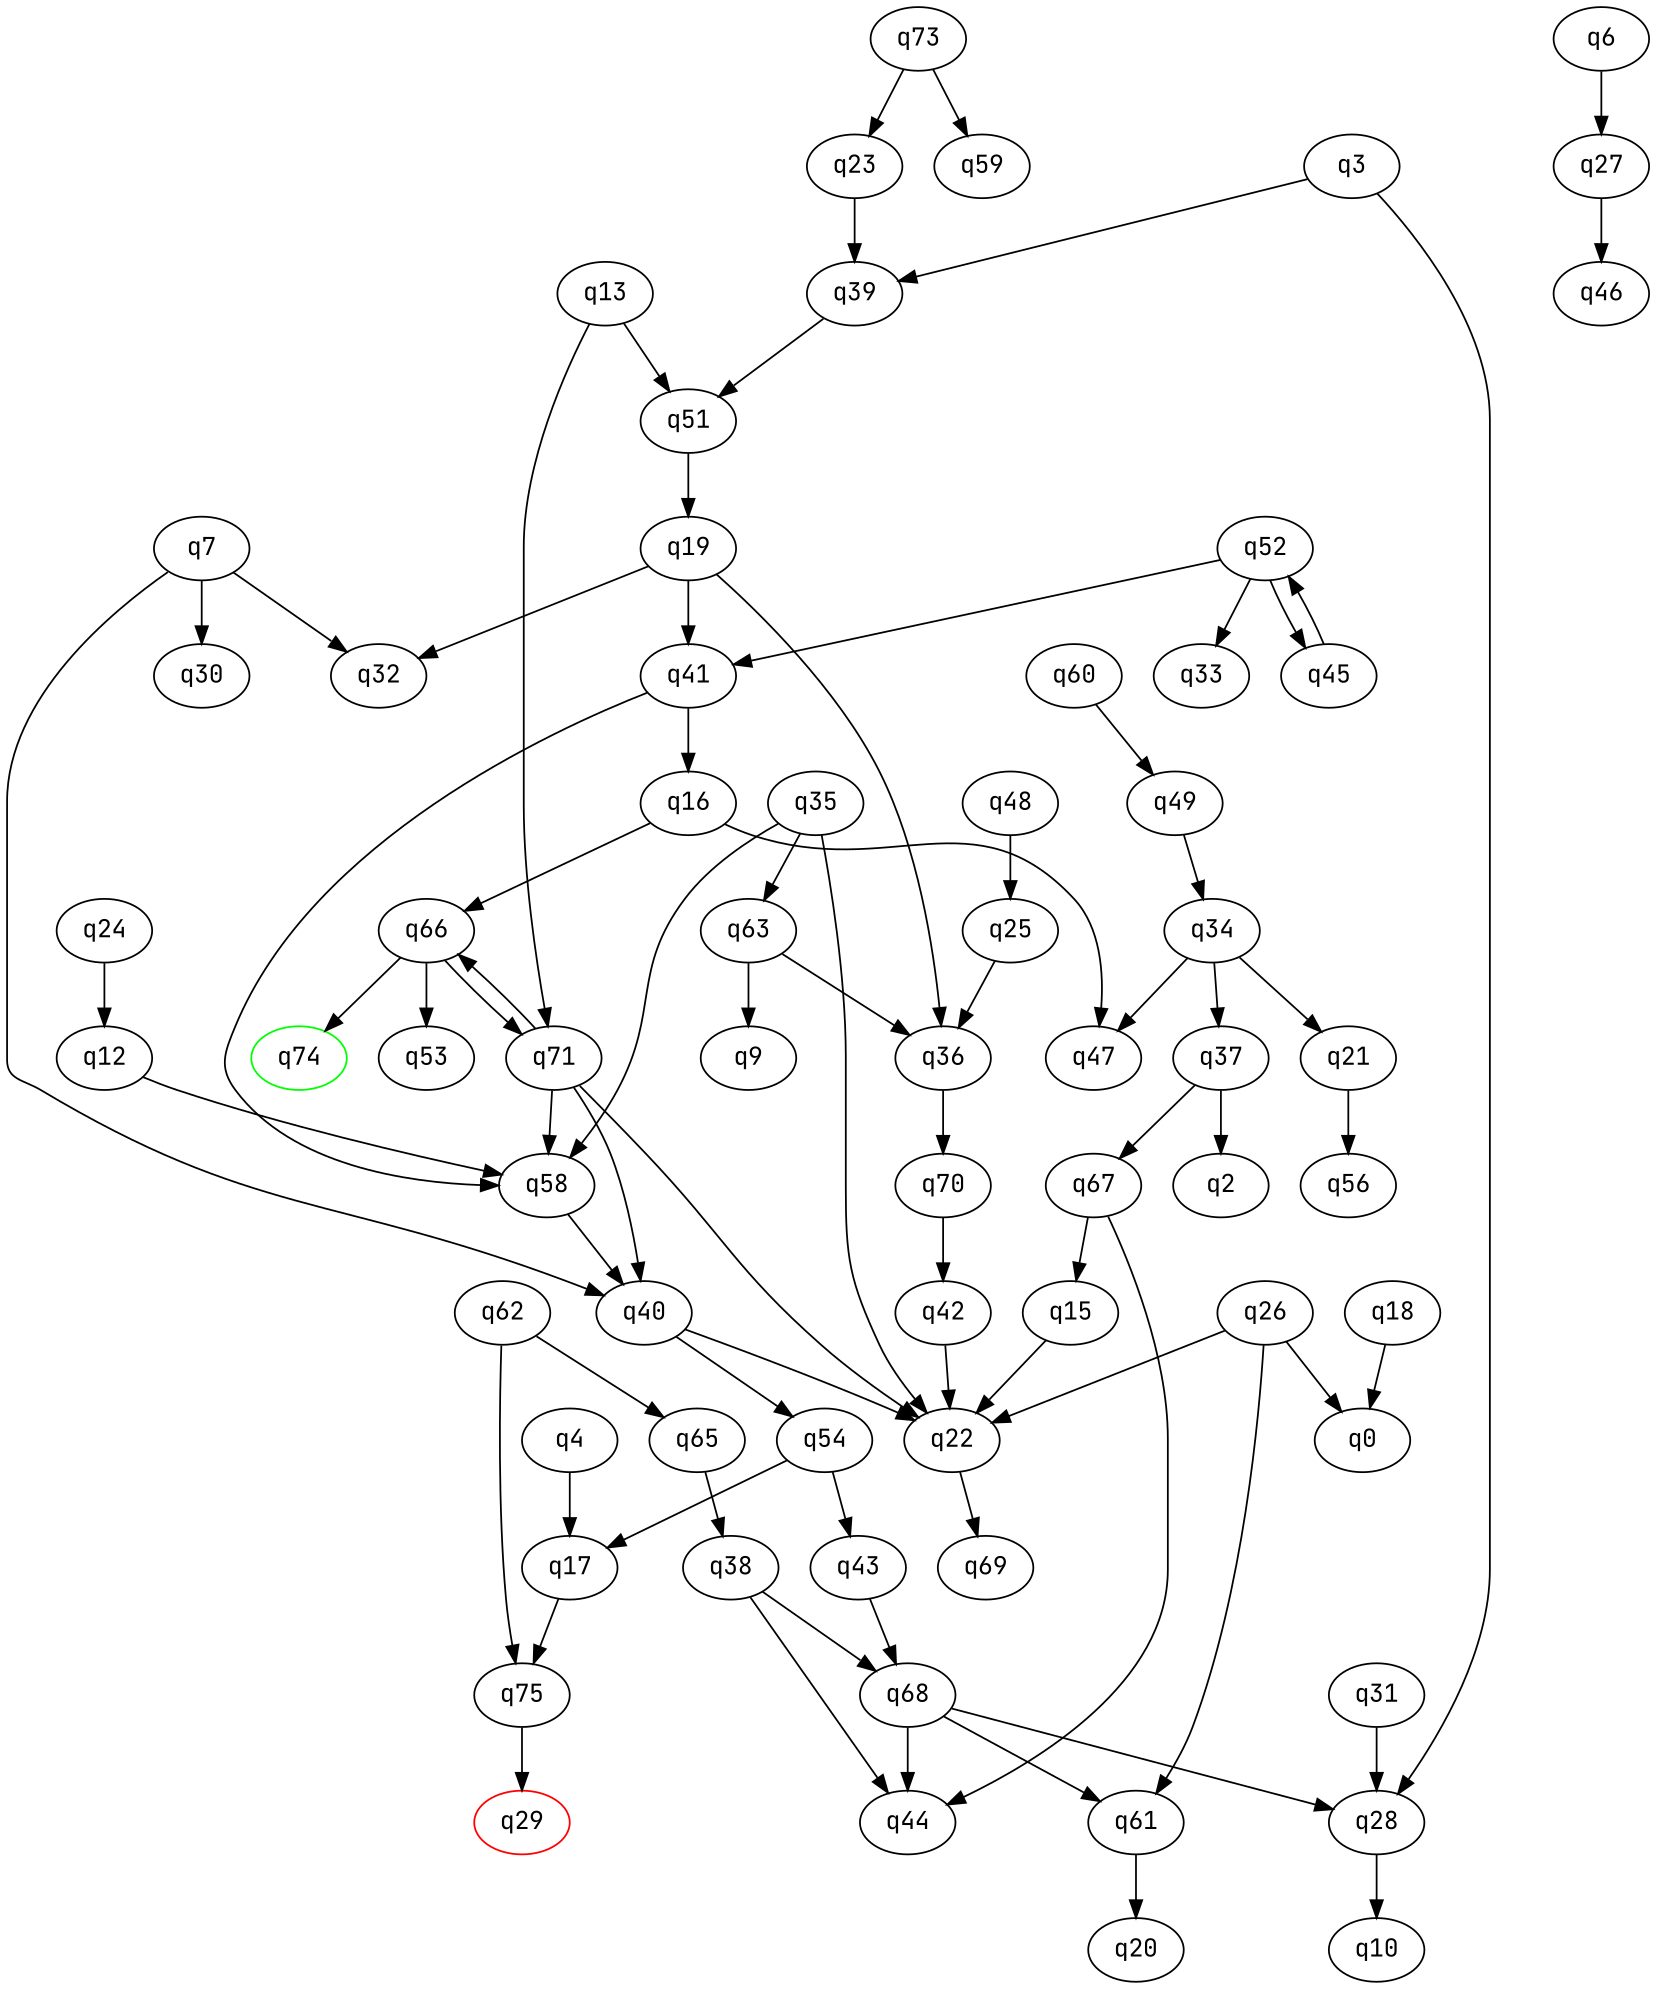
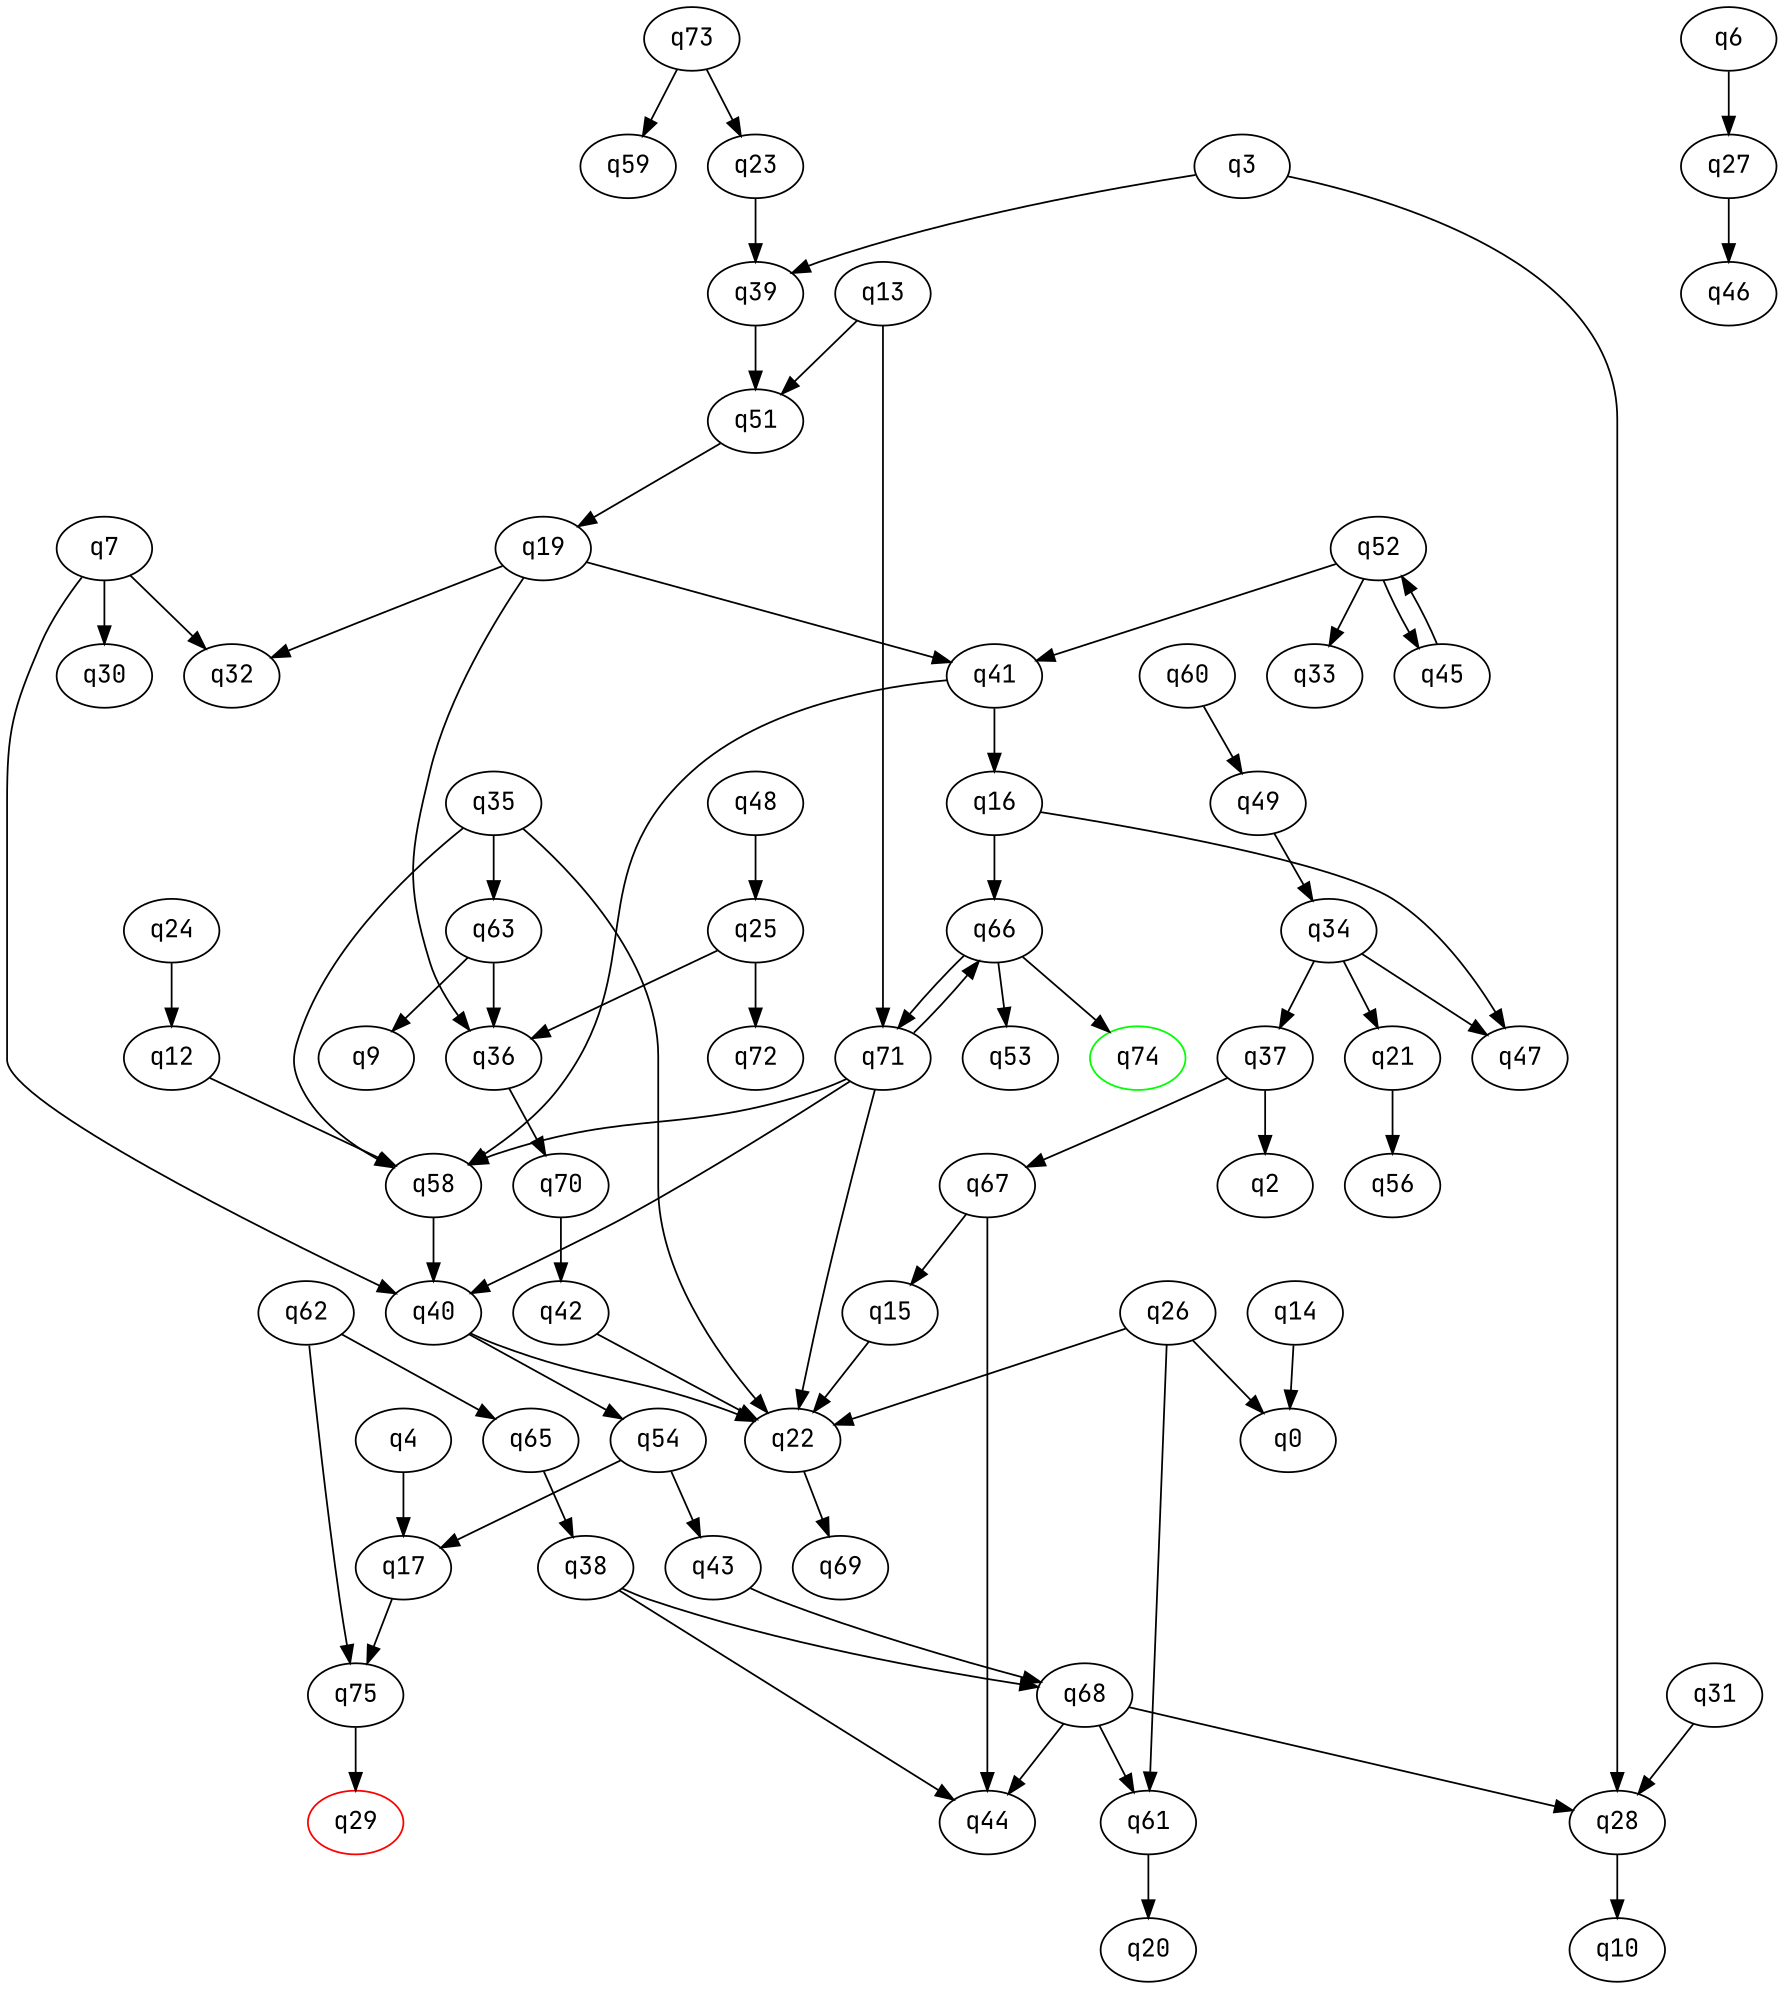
none -> (756, 1058)
(1393, 1313) -> (1295, 1313)
